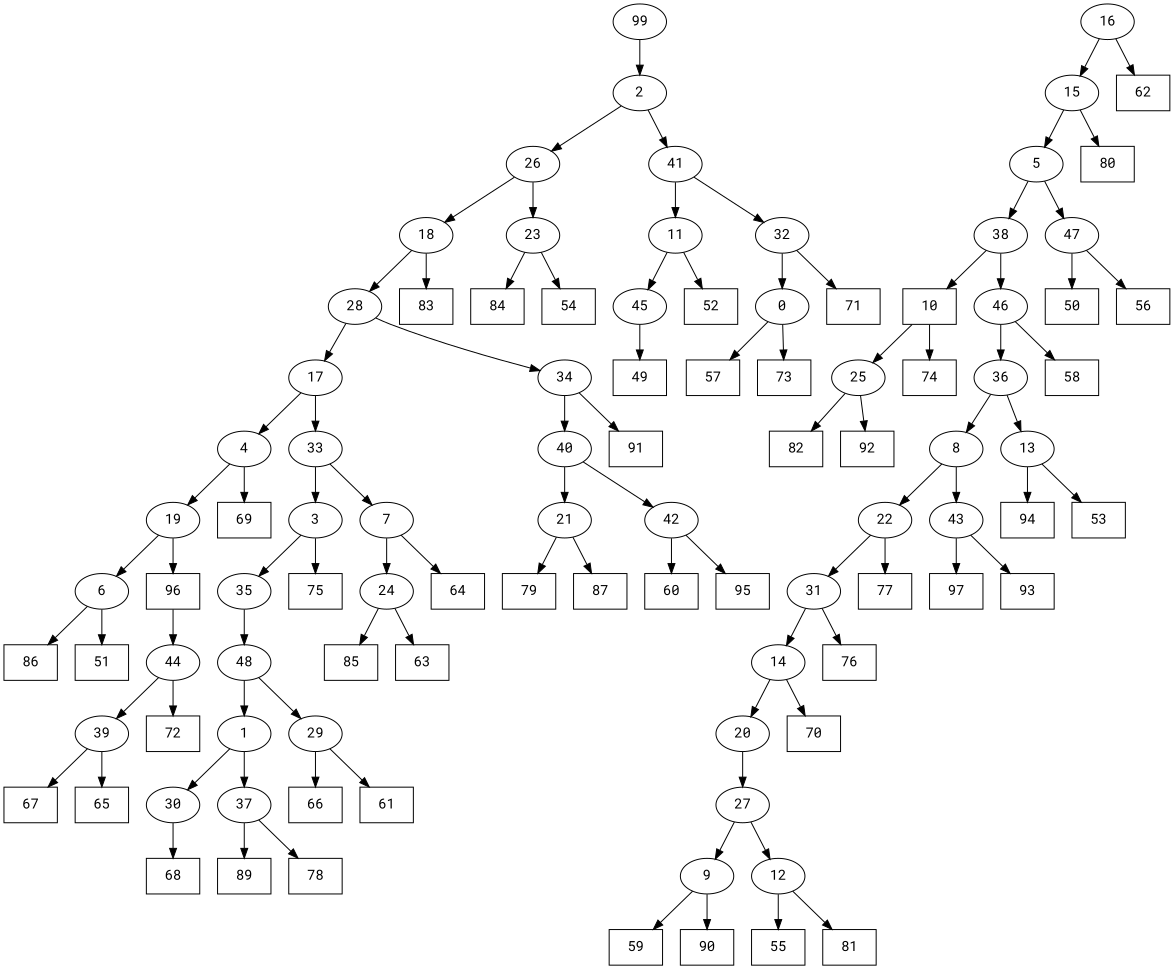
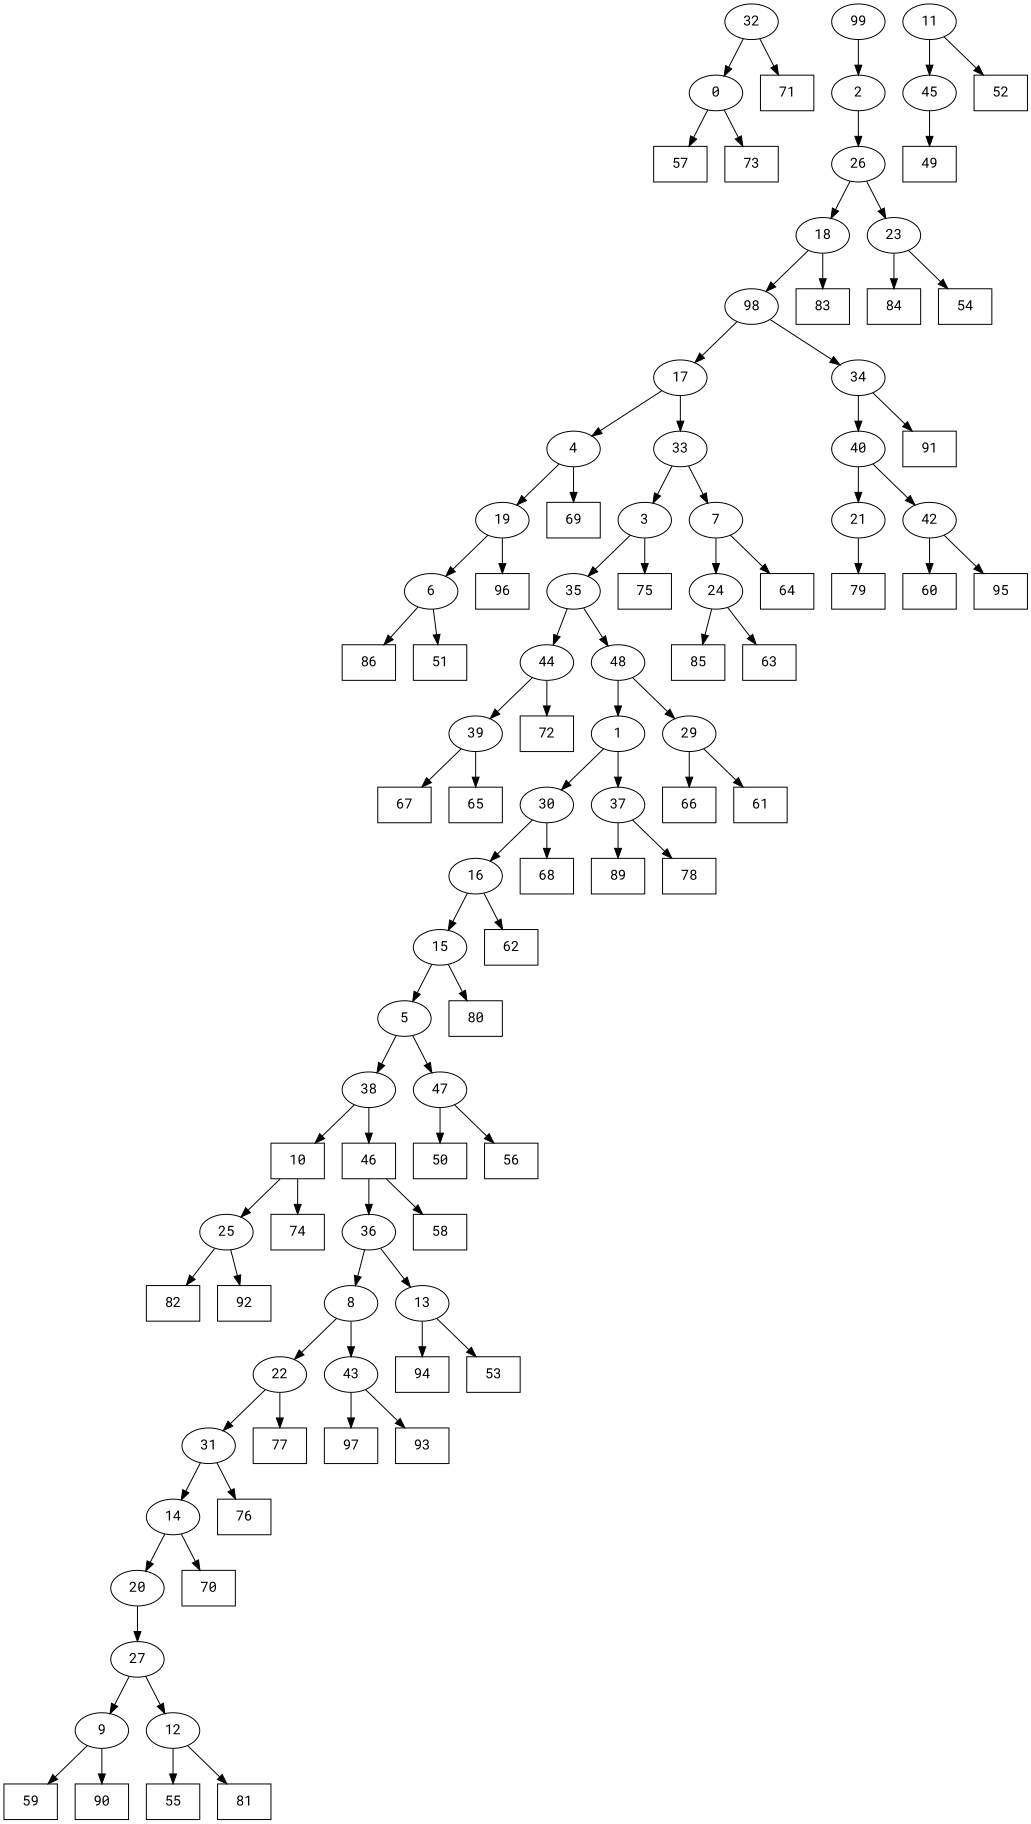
(675, 164) -> none
(355, 307) -> (752, 307)
(1001, 307) -> (369, 1161)
(600, 591) -> none
(173, 622) -> (562, 622)
none -> (515, 837)
